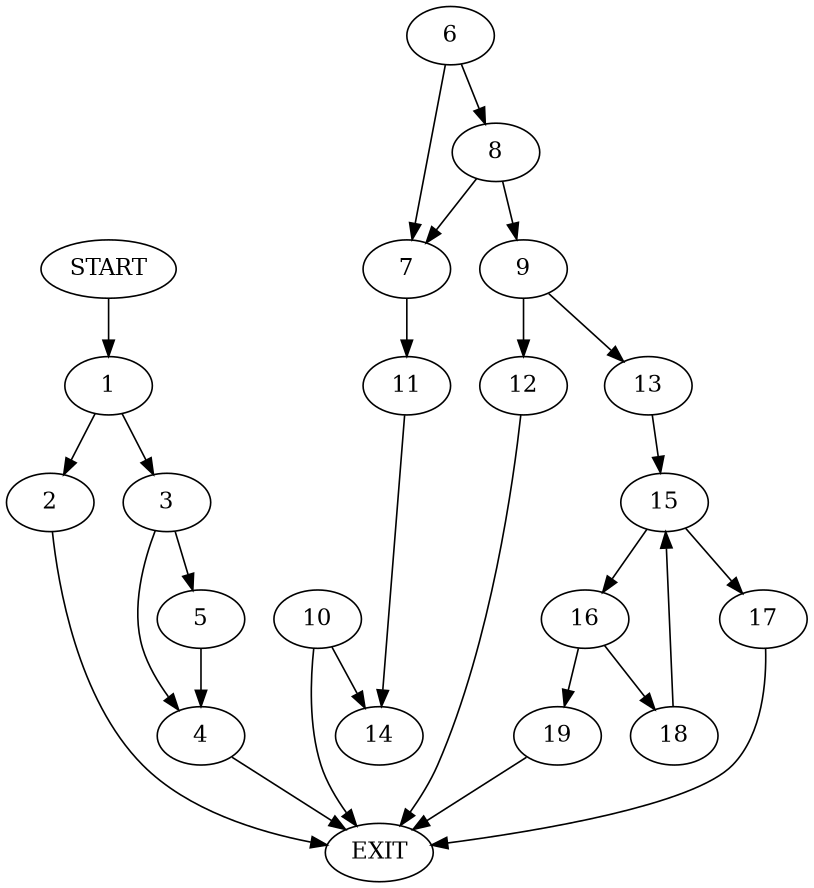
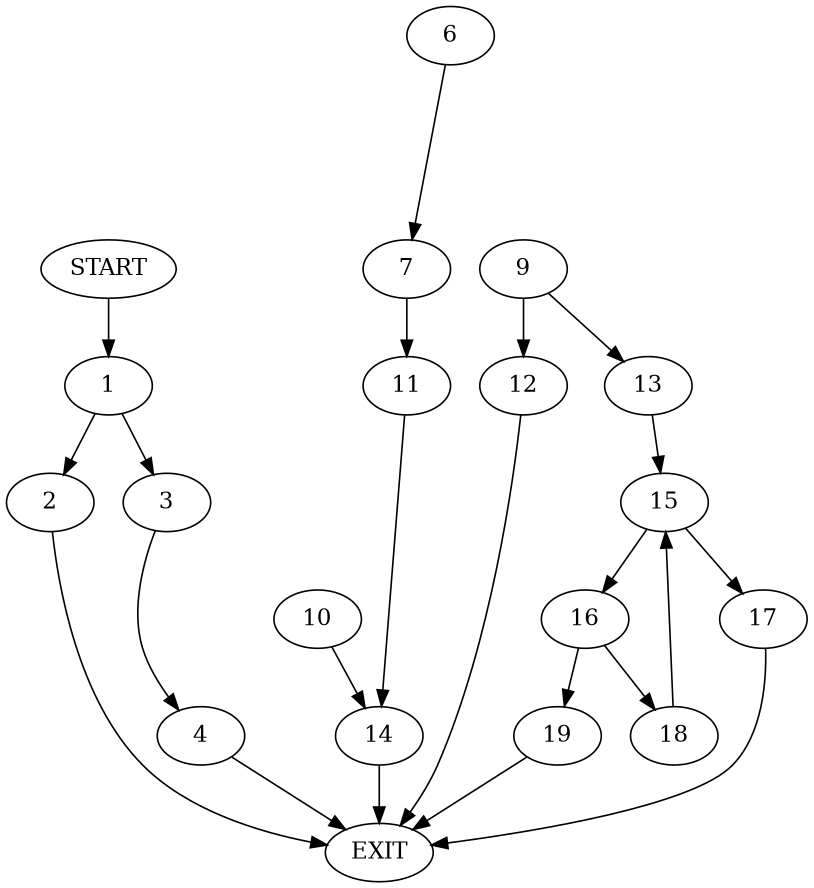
(496, 152) -> none
(201, 619) -> none
(314, 734) -> (379, 786)
